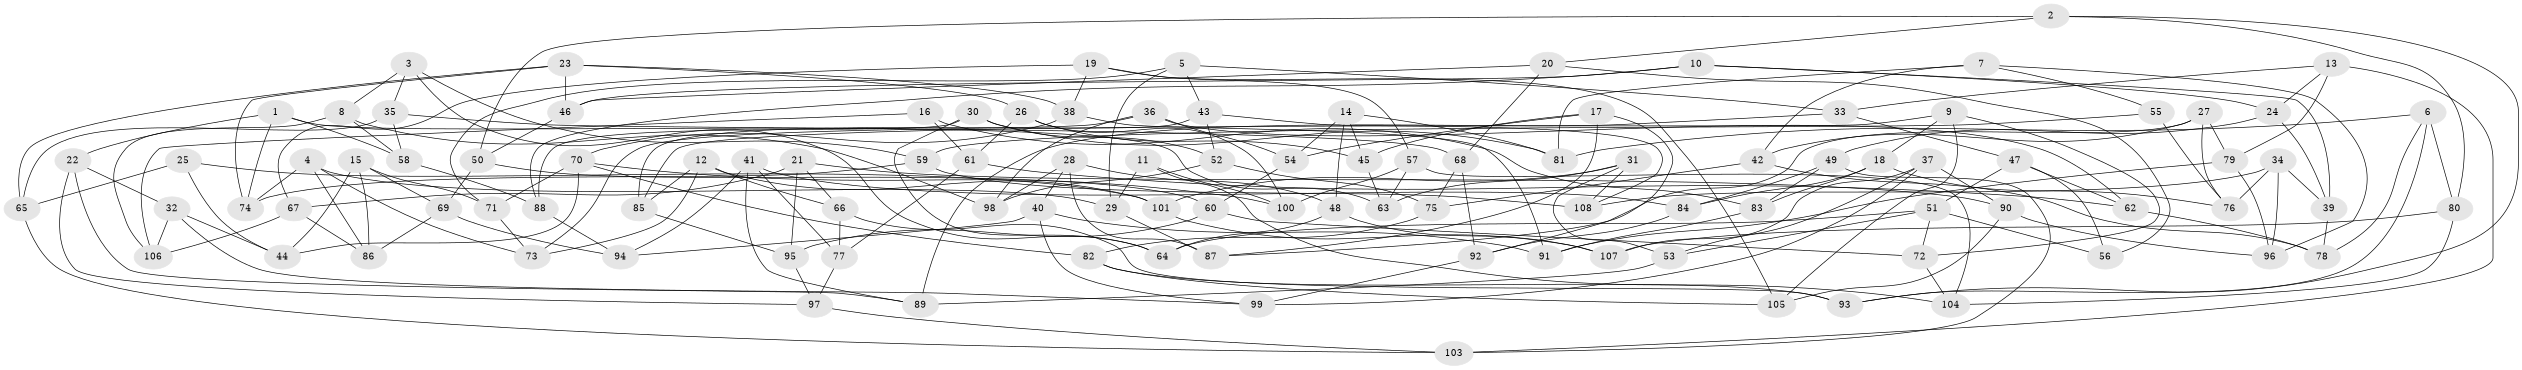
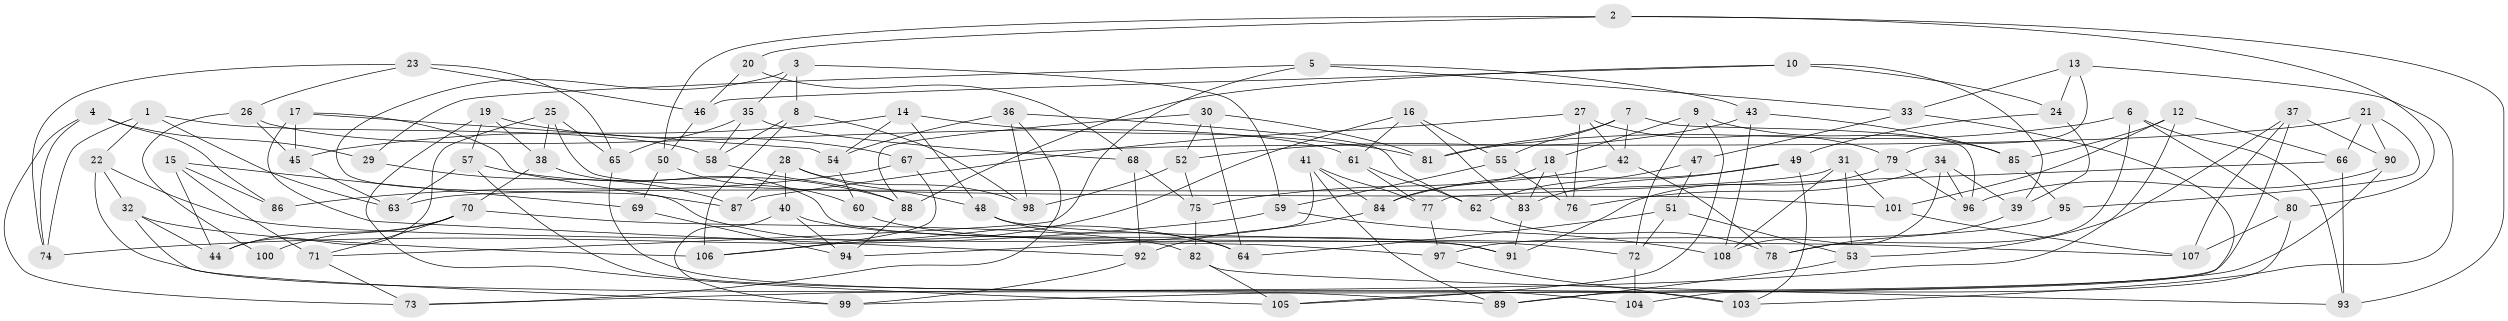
(821, 76) -> (546, 138)
none -> (1455, 137)
(1143, 161) -> none
(1350, 185) -> (690, 179)
(406, 233) -> none
(1001, 233) -> none
(2105, 257) -> none
